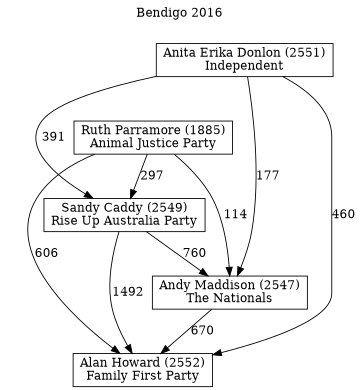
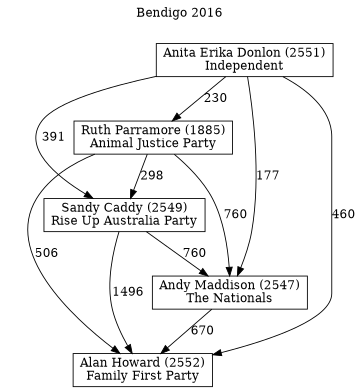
none -> (202, 96)
(152, 176) -> (152, 176)
(236, 215) -> (236, 215)
(47, 254) -> (47, 254)
(128, 293) -> (128, 293)
